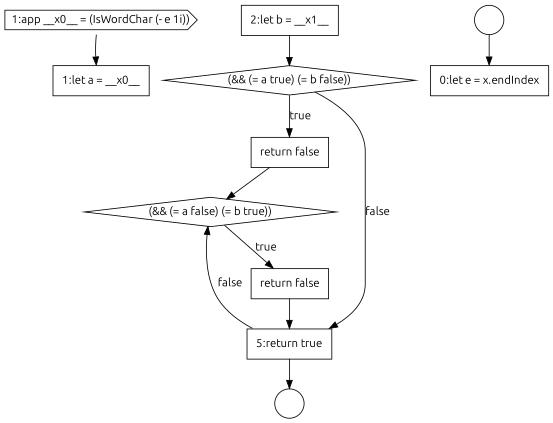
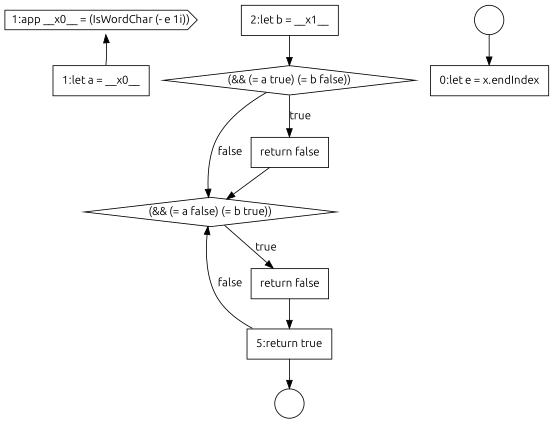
(96, 46) -> (107, 54)
(365, 203) -> (221, 131)
